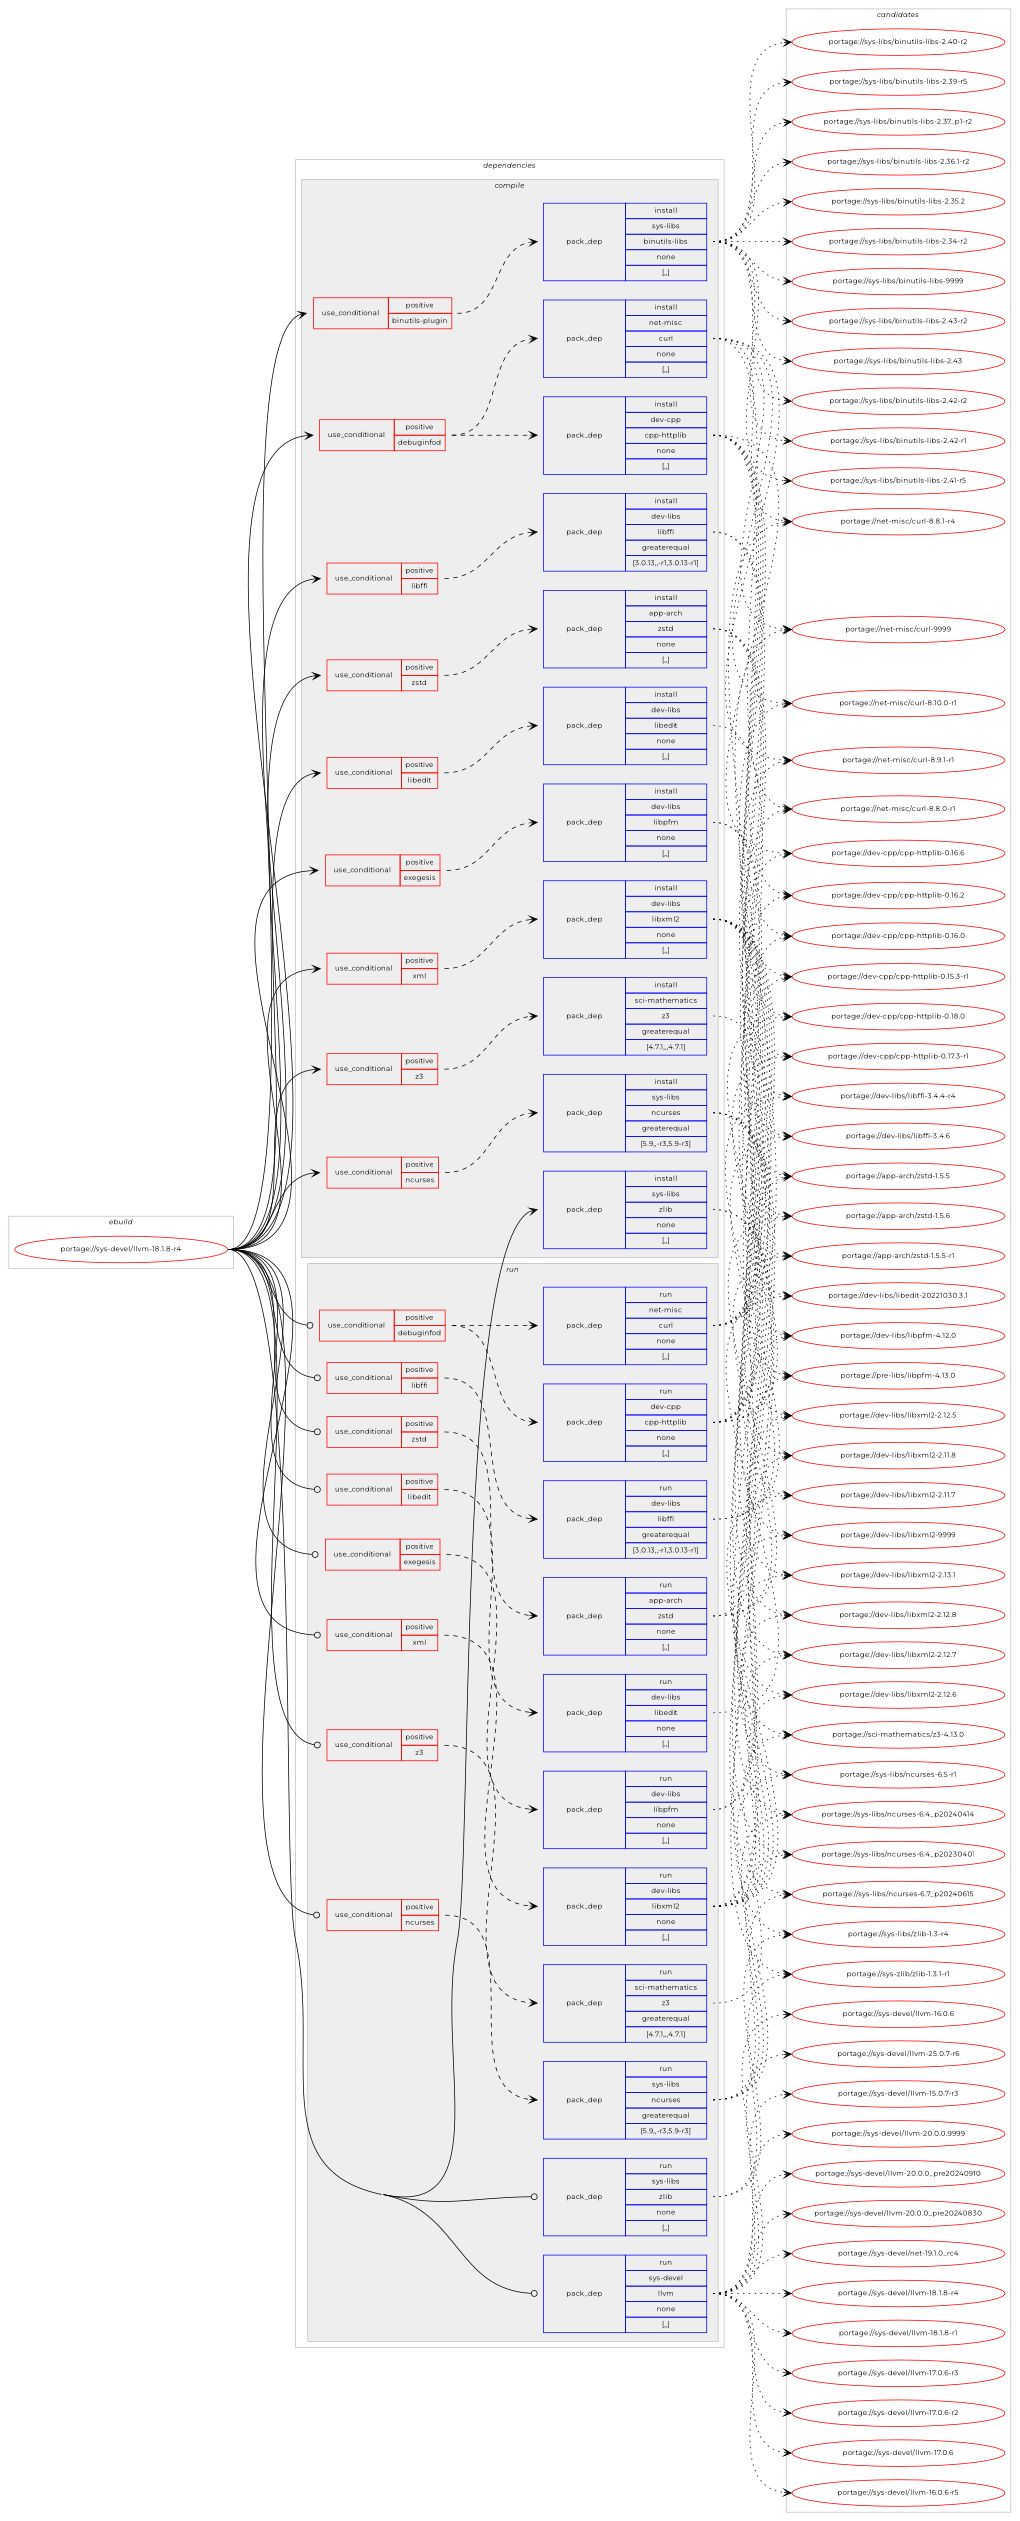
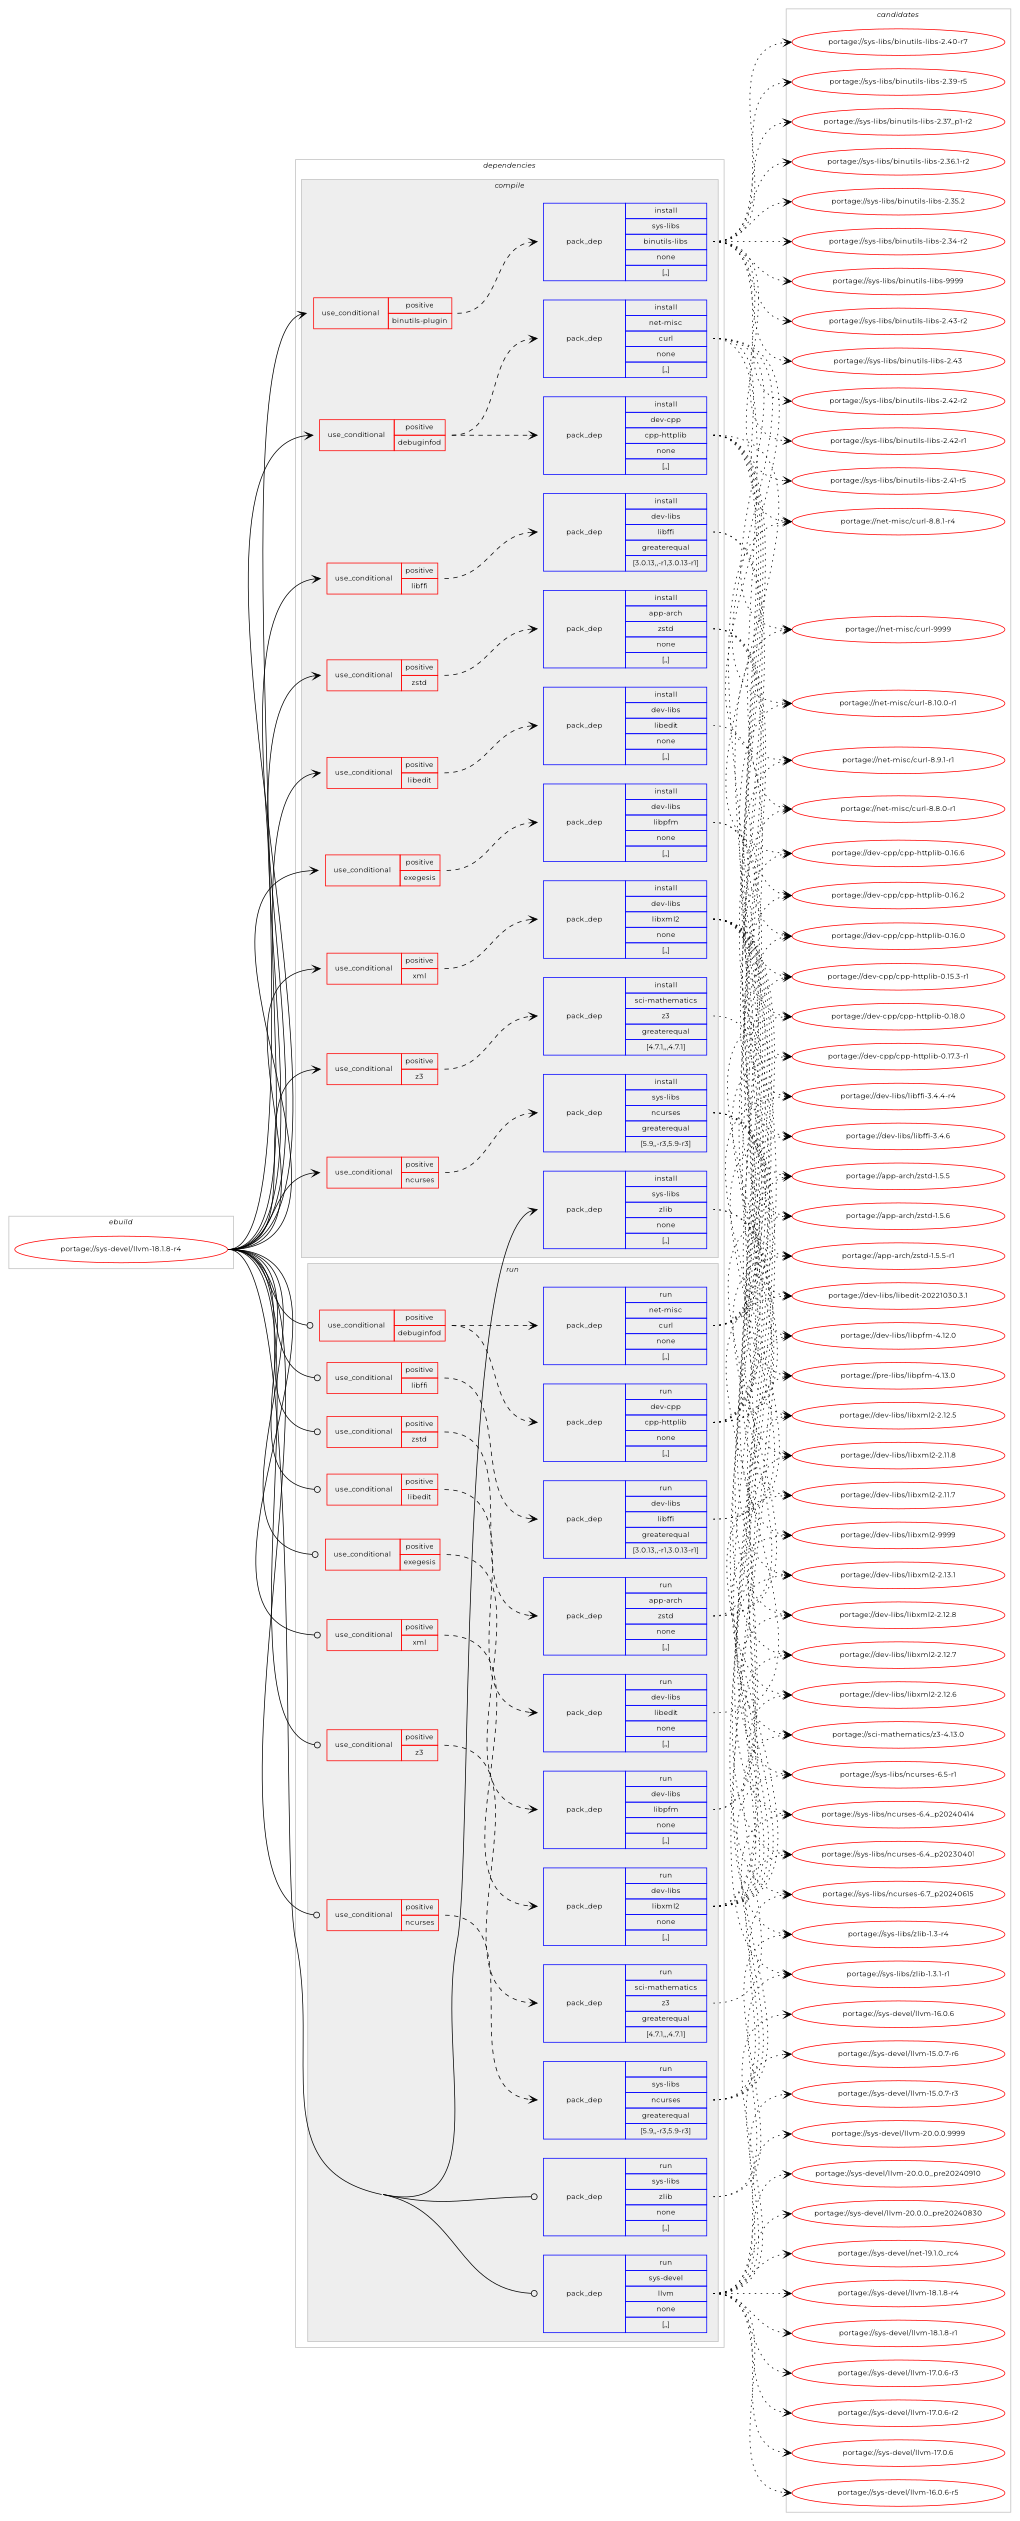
(898, 42) -> (898, 42)
(898, 1974) -> (898, 1974)
(898, 2054) -> (898, 2054)
